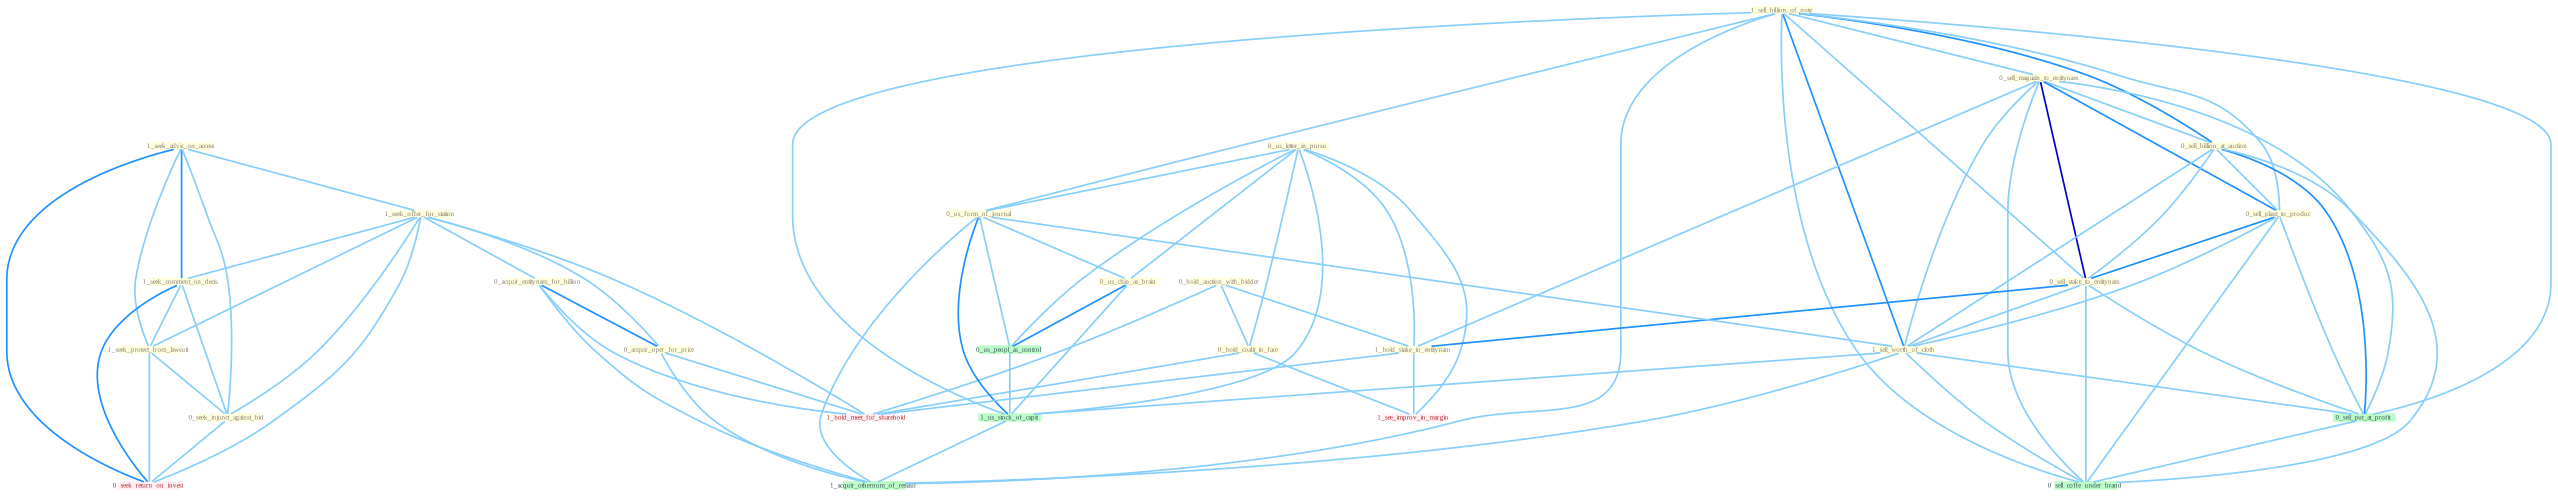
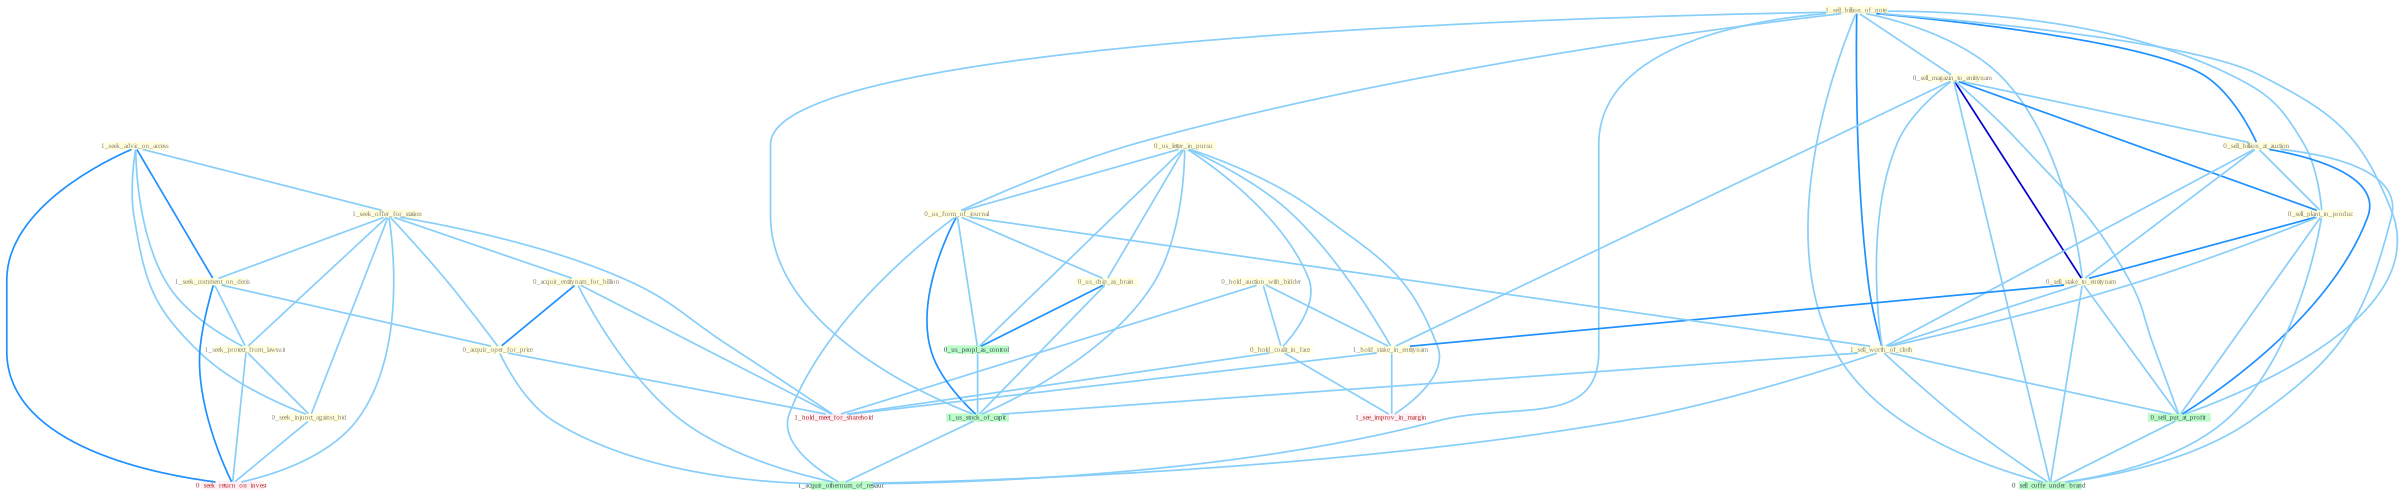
(204, 350) -> (363, 317)
